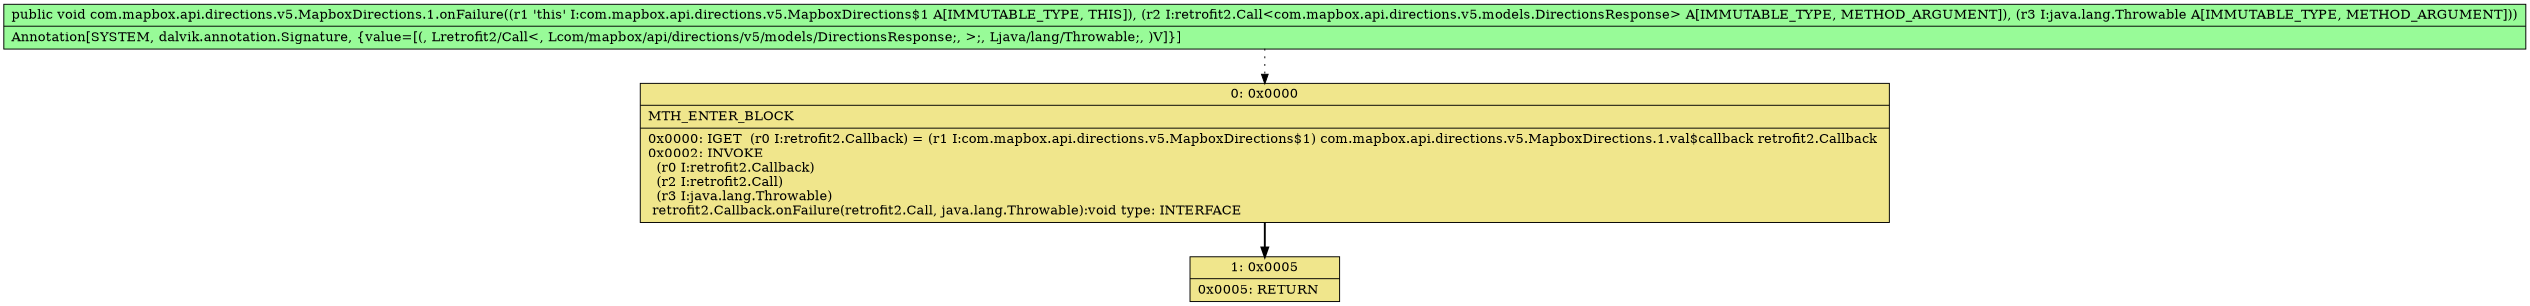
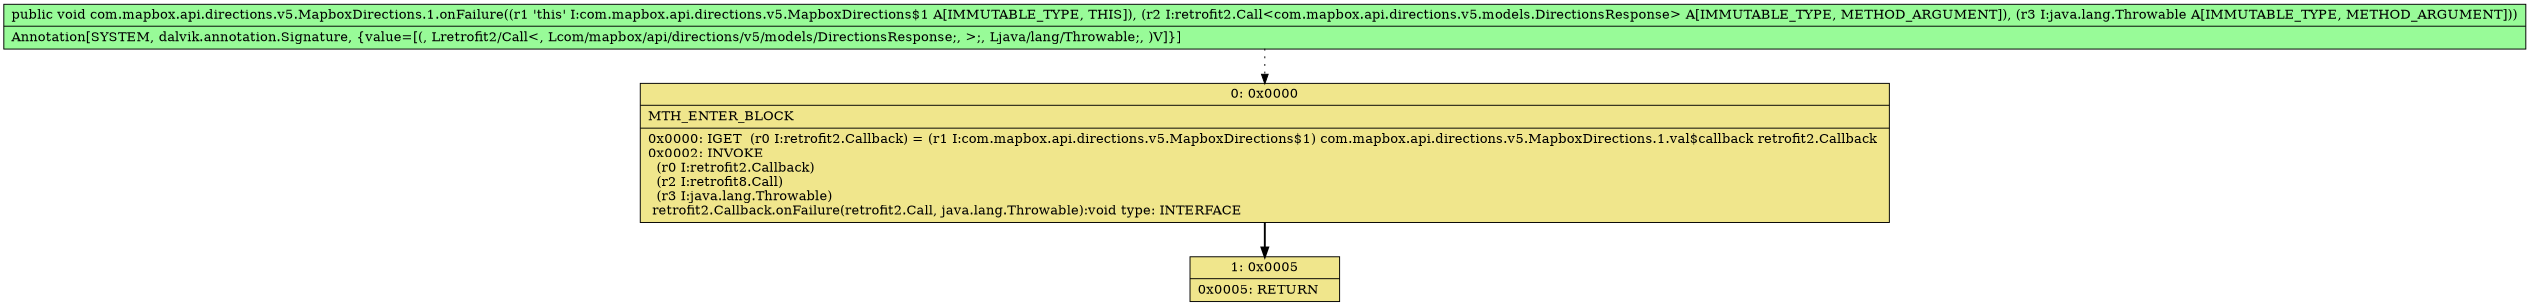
(716, 182) -> (716, 182)
